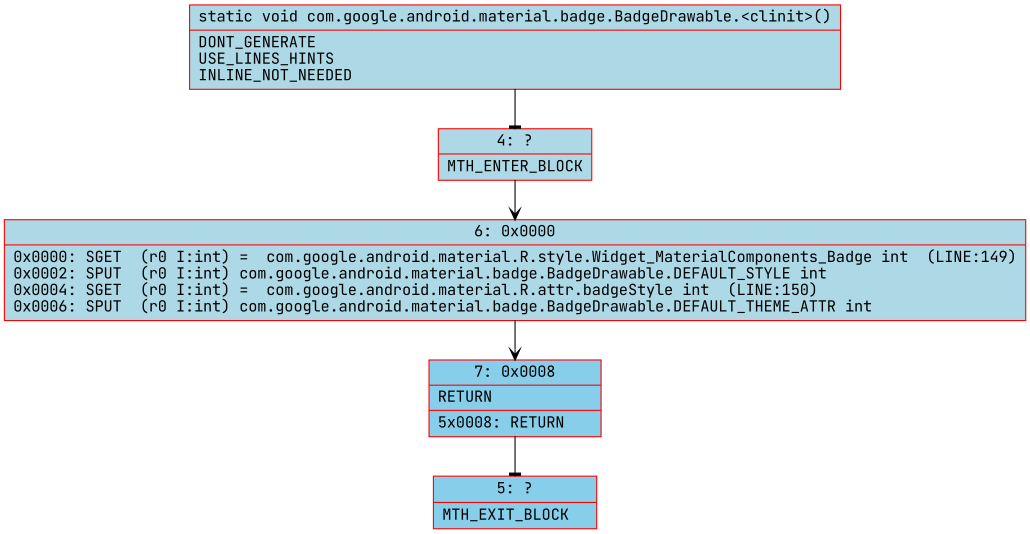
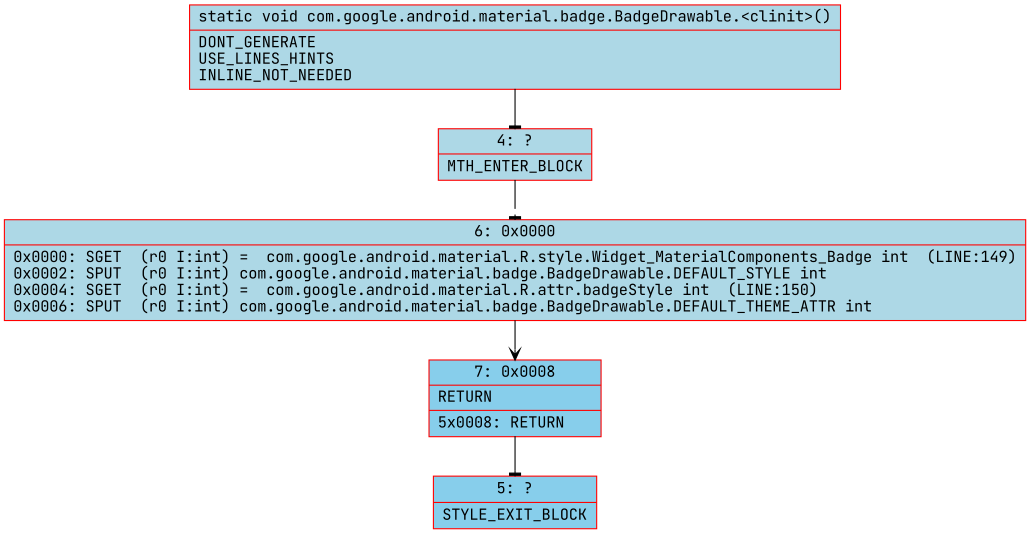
(515, 194) -> (515, 194)
(506, 515) -> (515, 515)
